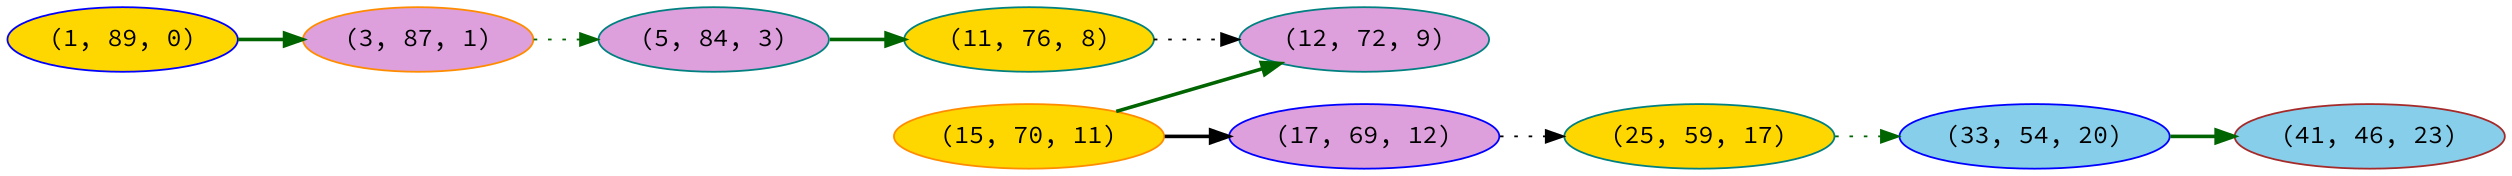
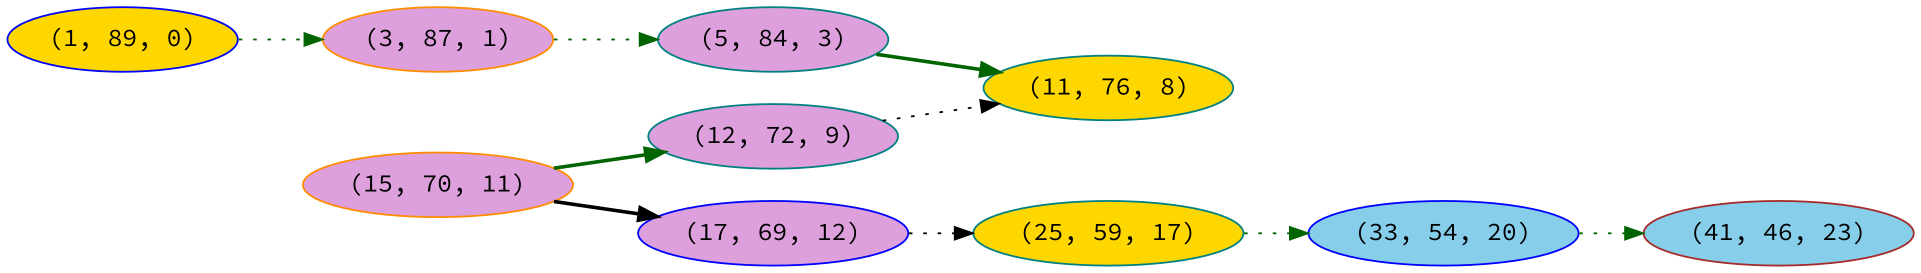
(261, 39) -> (272, 39)
(1187, 39) -> (932, 113)
(1029, 136) -> (438, 185)
(2193, 136) -> (1602, 233)
